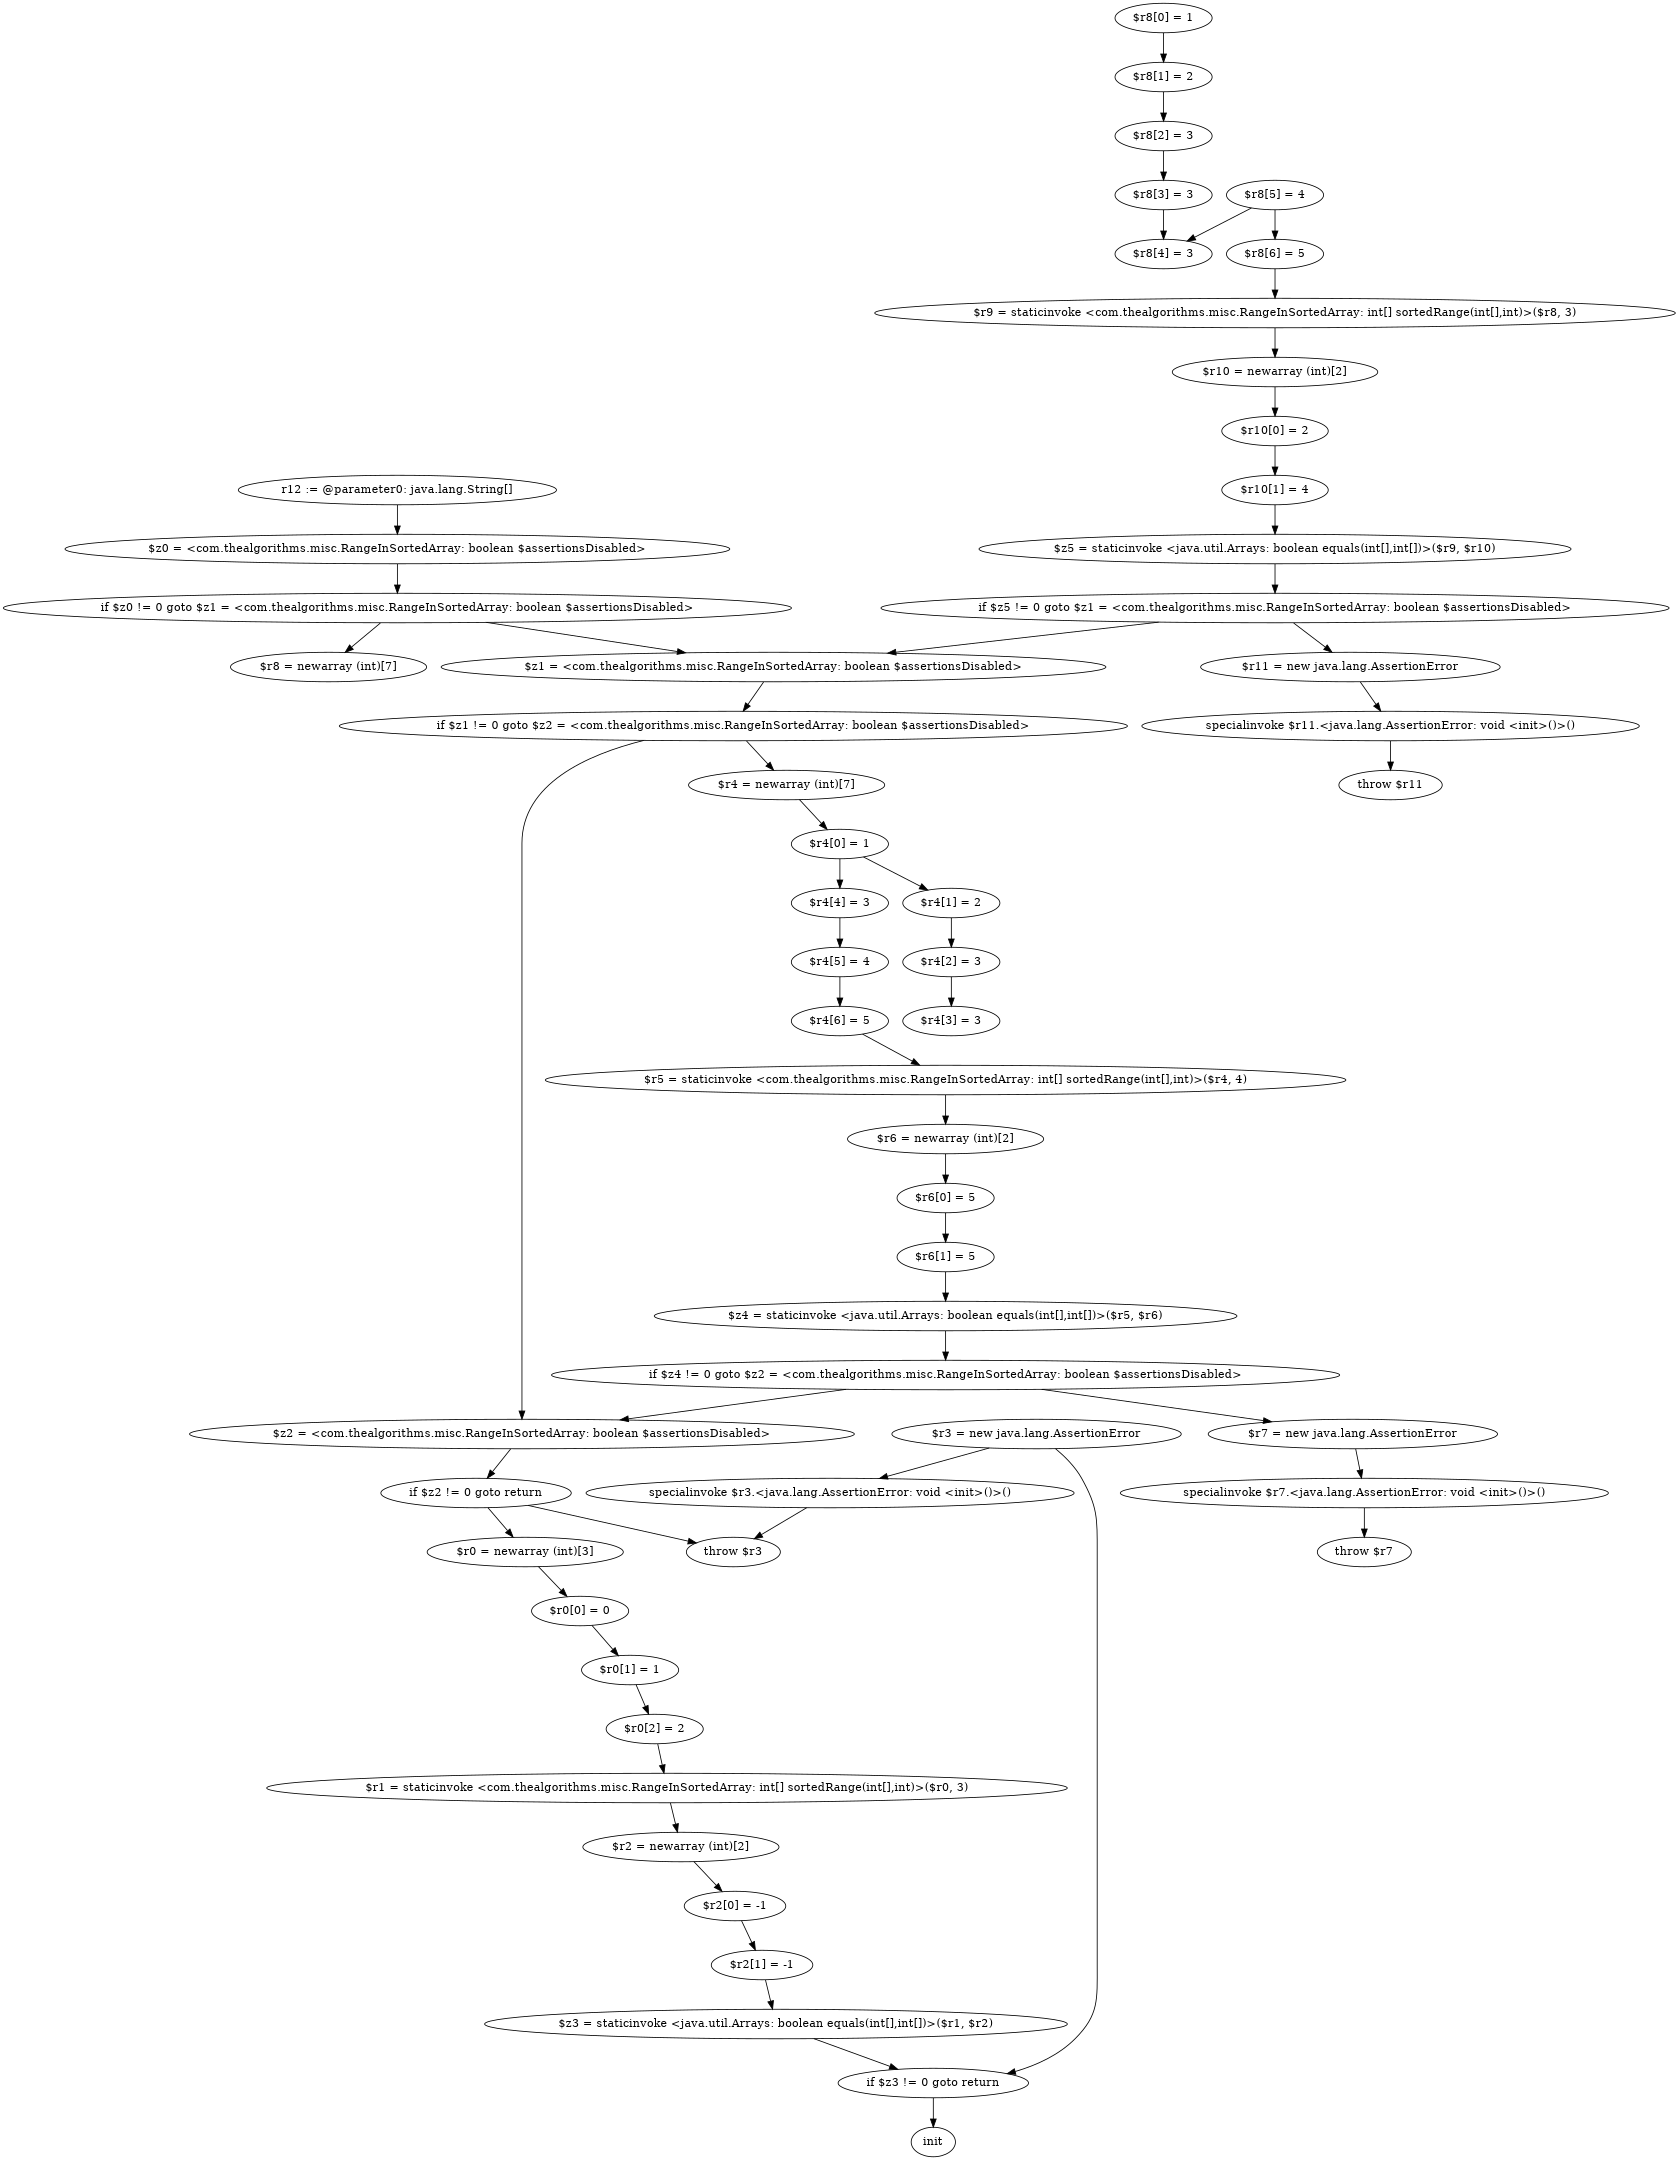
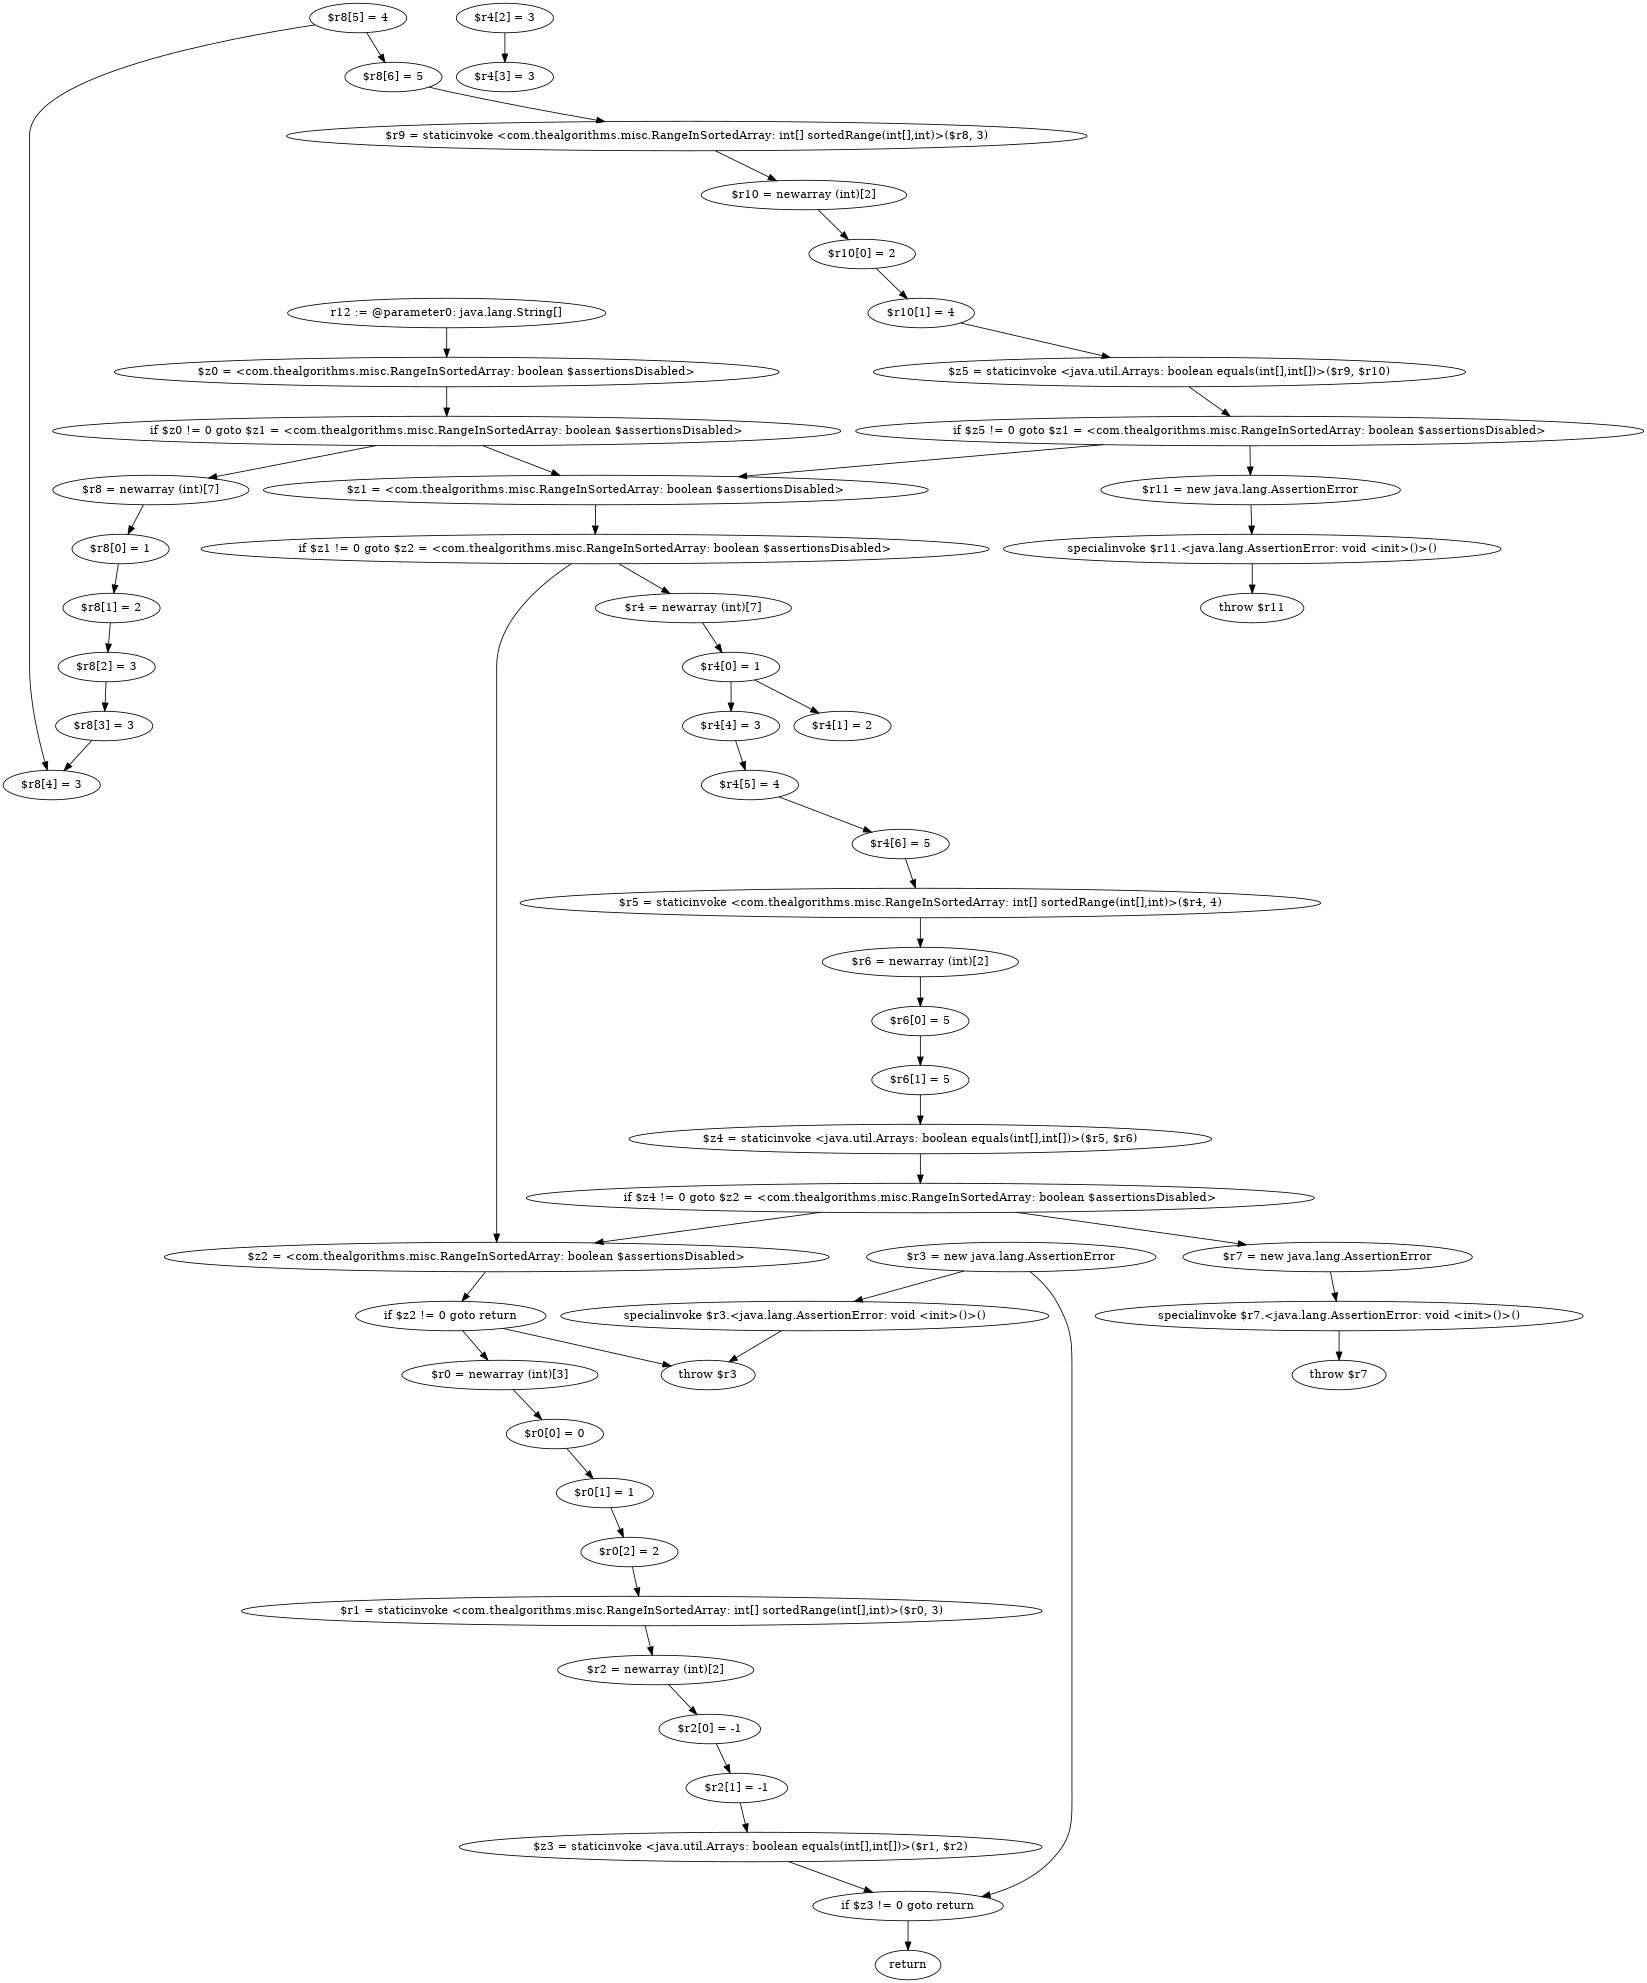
none -> (138, 516)
(951, 929) -> none
(933, 2142) -> (908, 1965)
